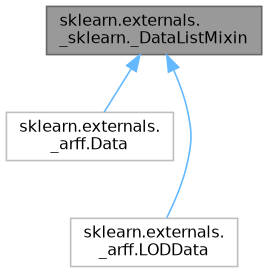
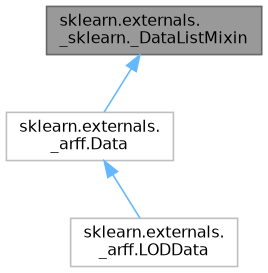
(190, 145) -> (126, 196)
